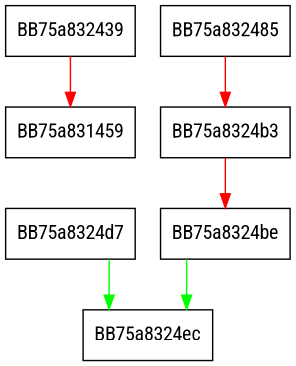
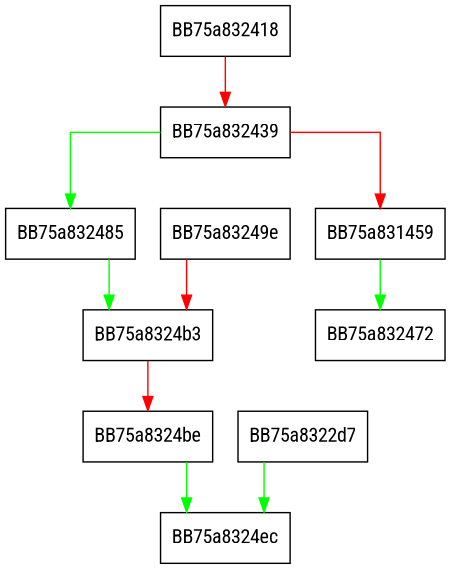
none -> (225, 31)
(225, 74) -> (109, 277)
none -> (85, 132)
(70, 234) -> (303, 437)
none -> (225, 234)
none -> (380, 335)
